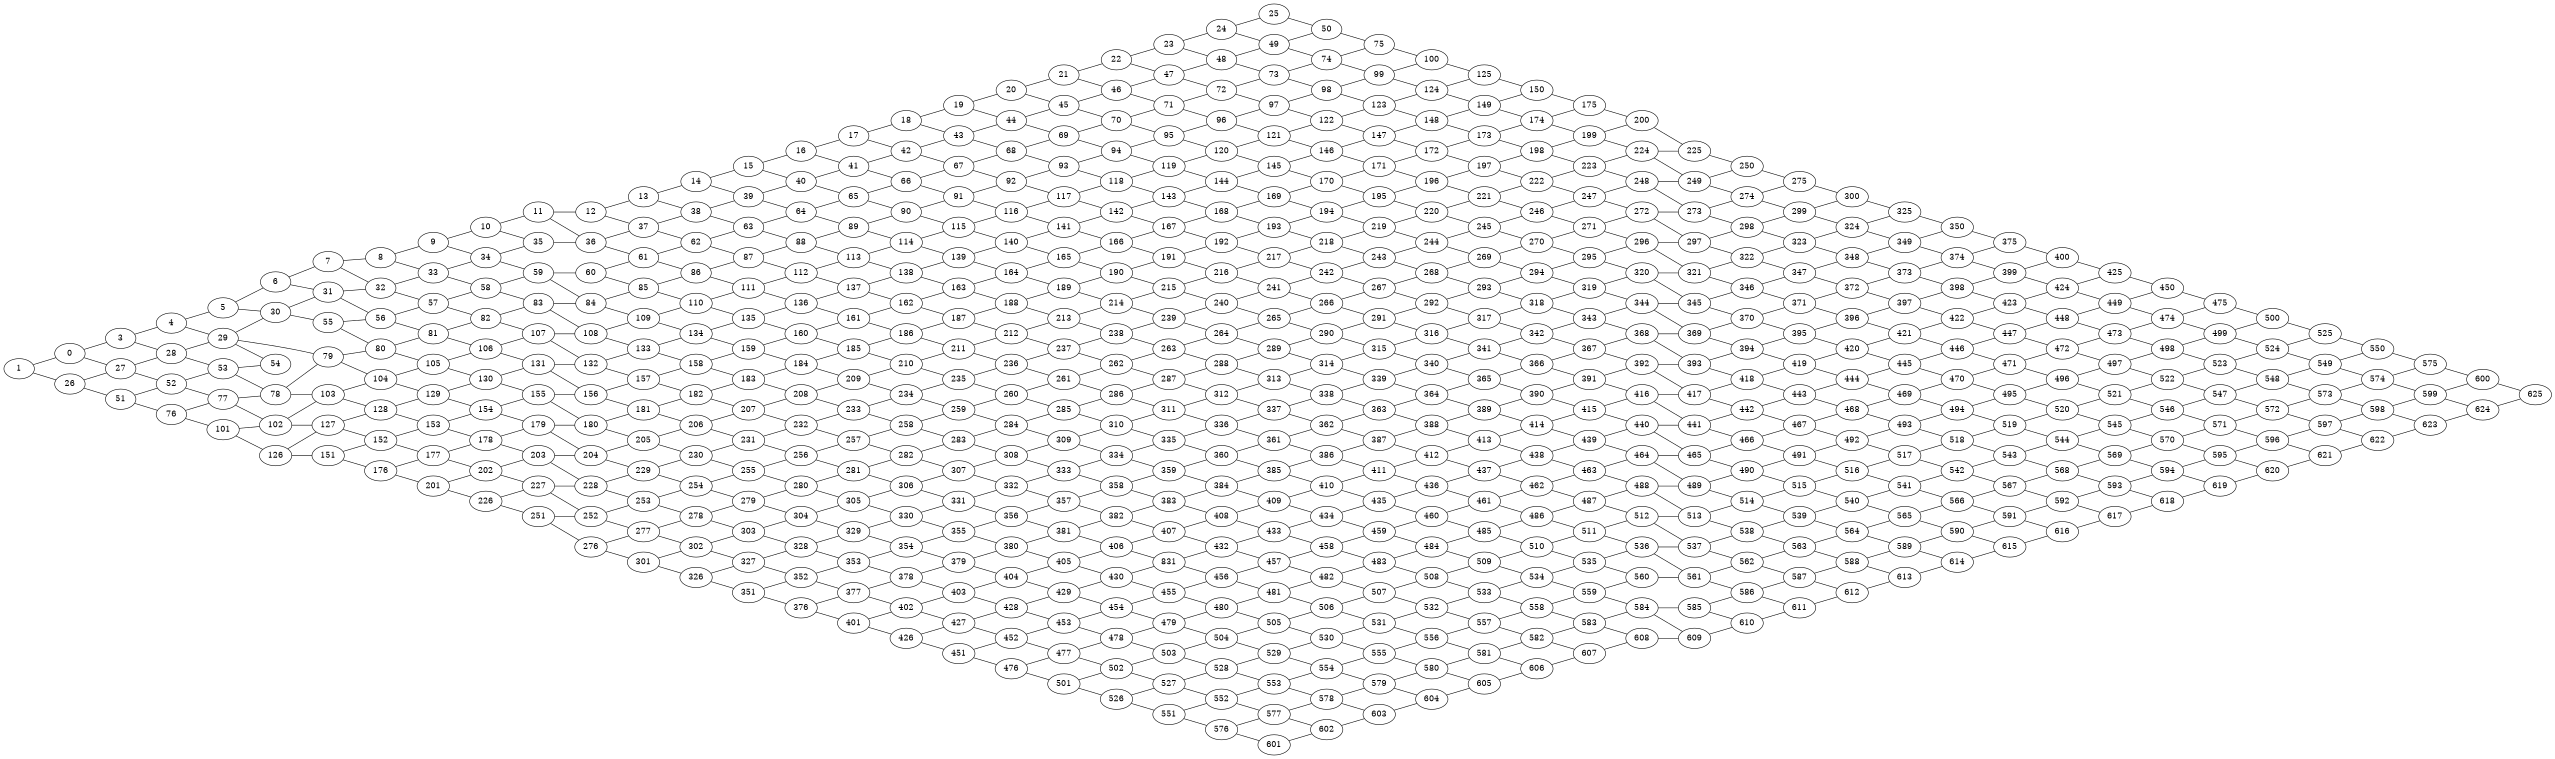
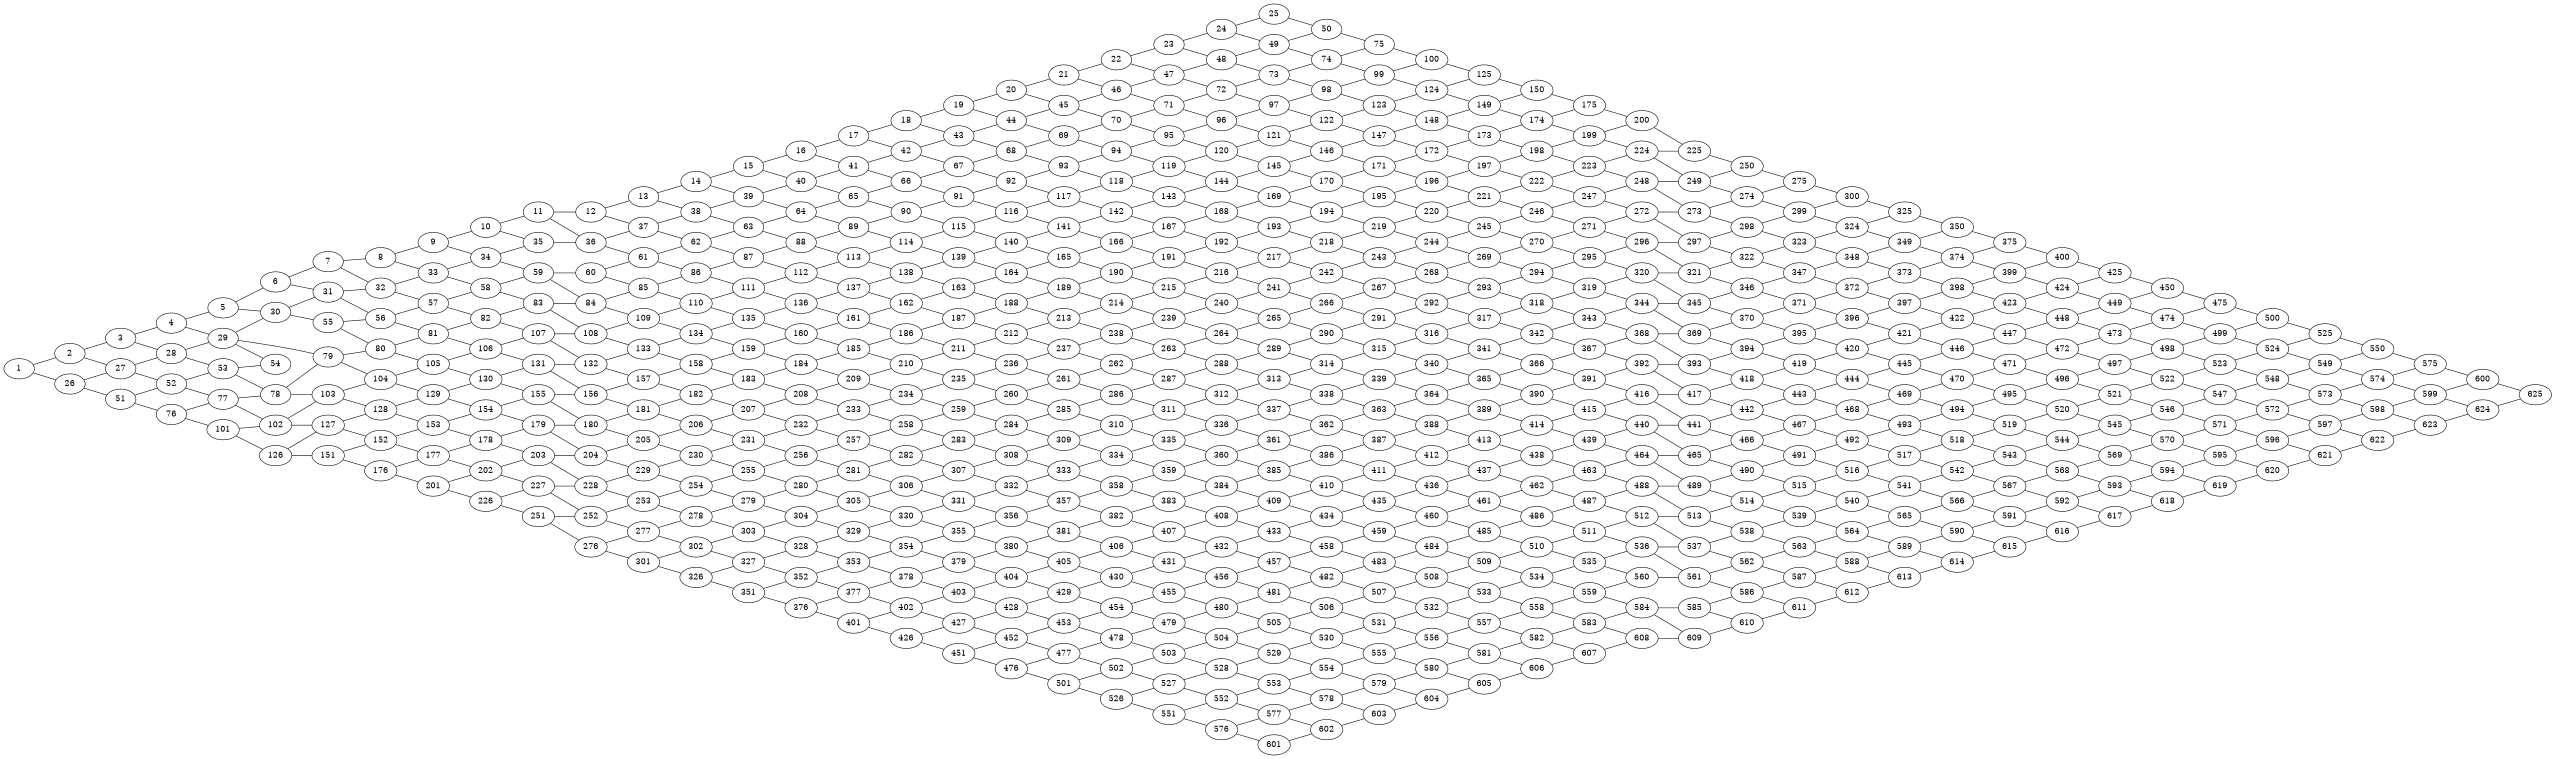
(70, 354) -> (70, 354)
(1169, 562) -> (1169, 562)
